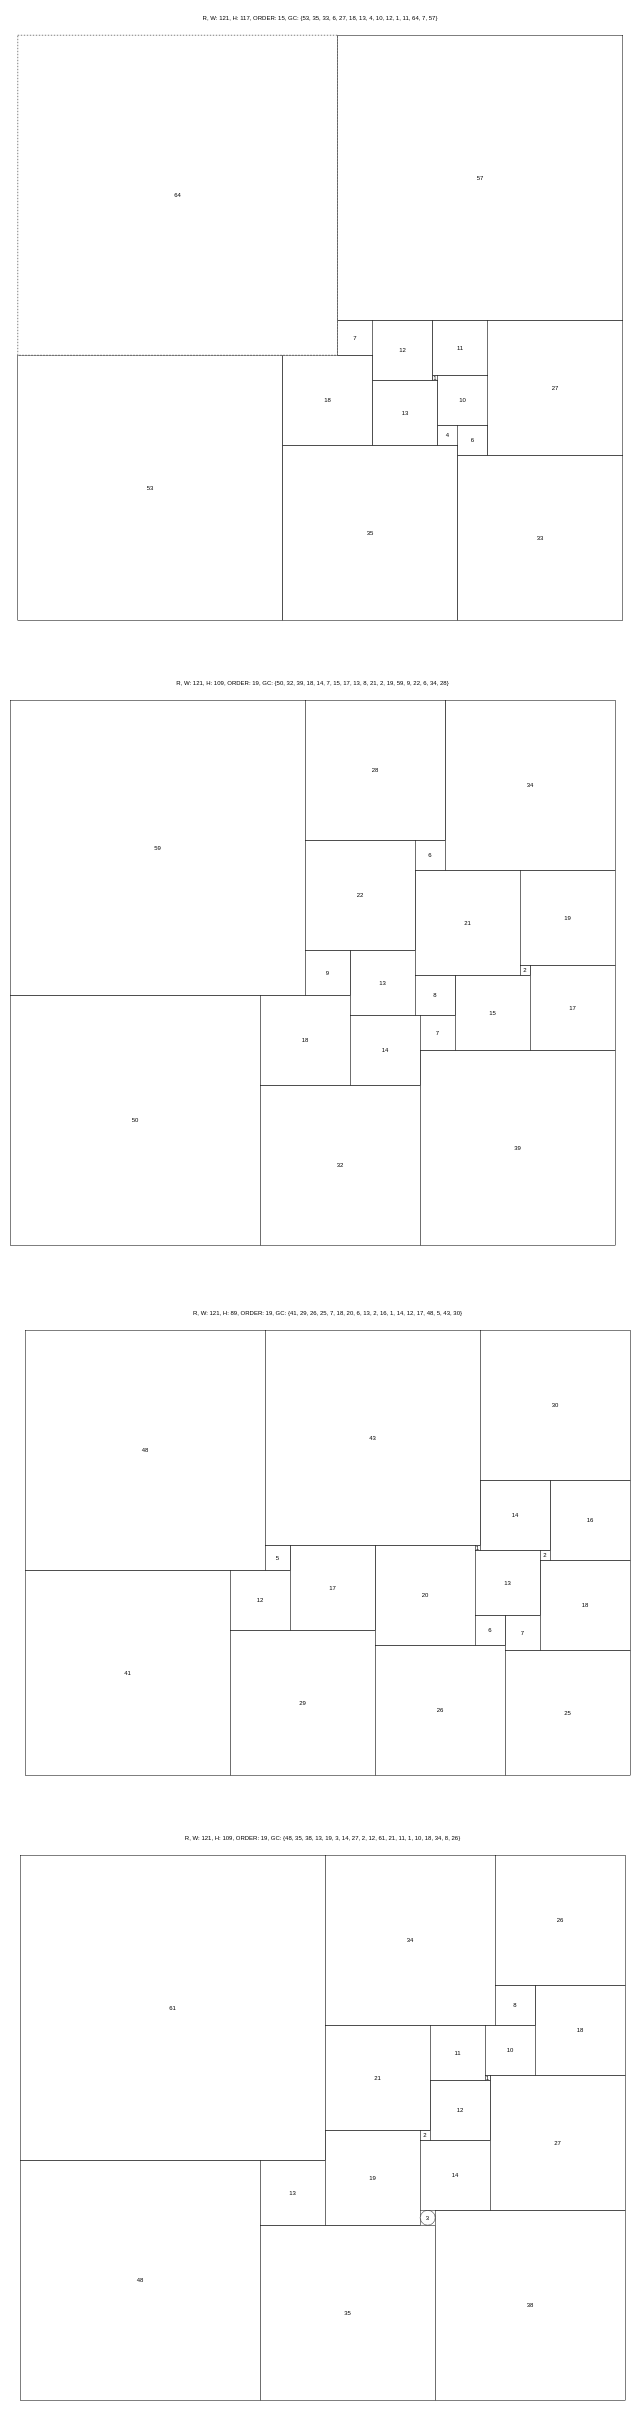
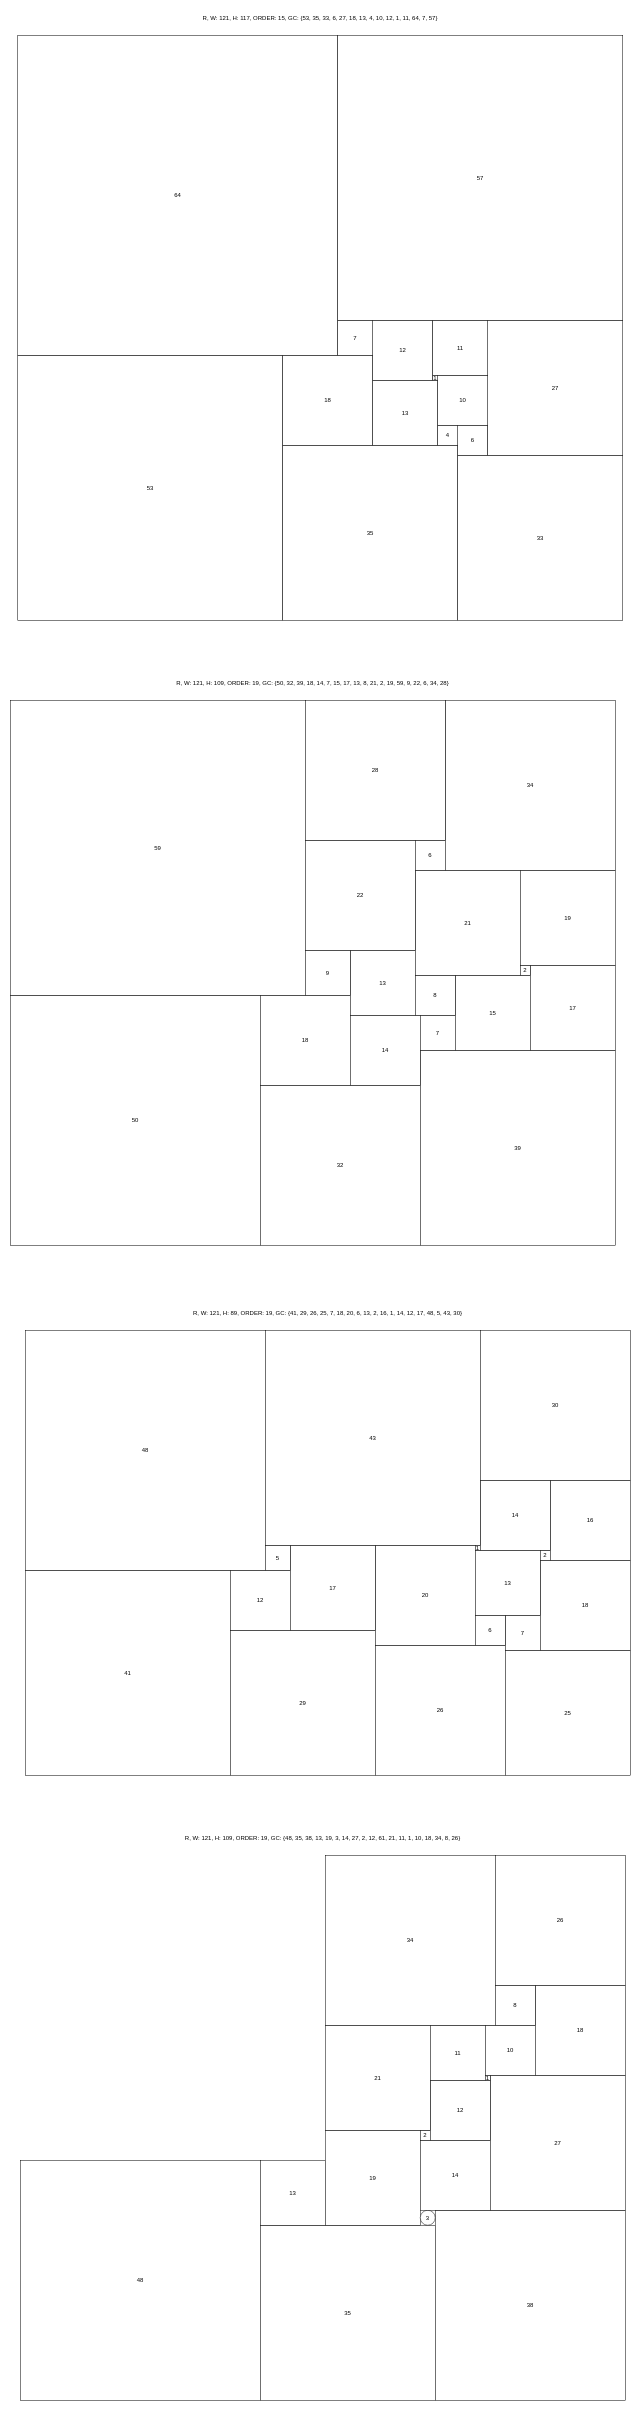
(178, 195) -> (178, 195)
(173, 2008) -> none
